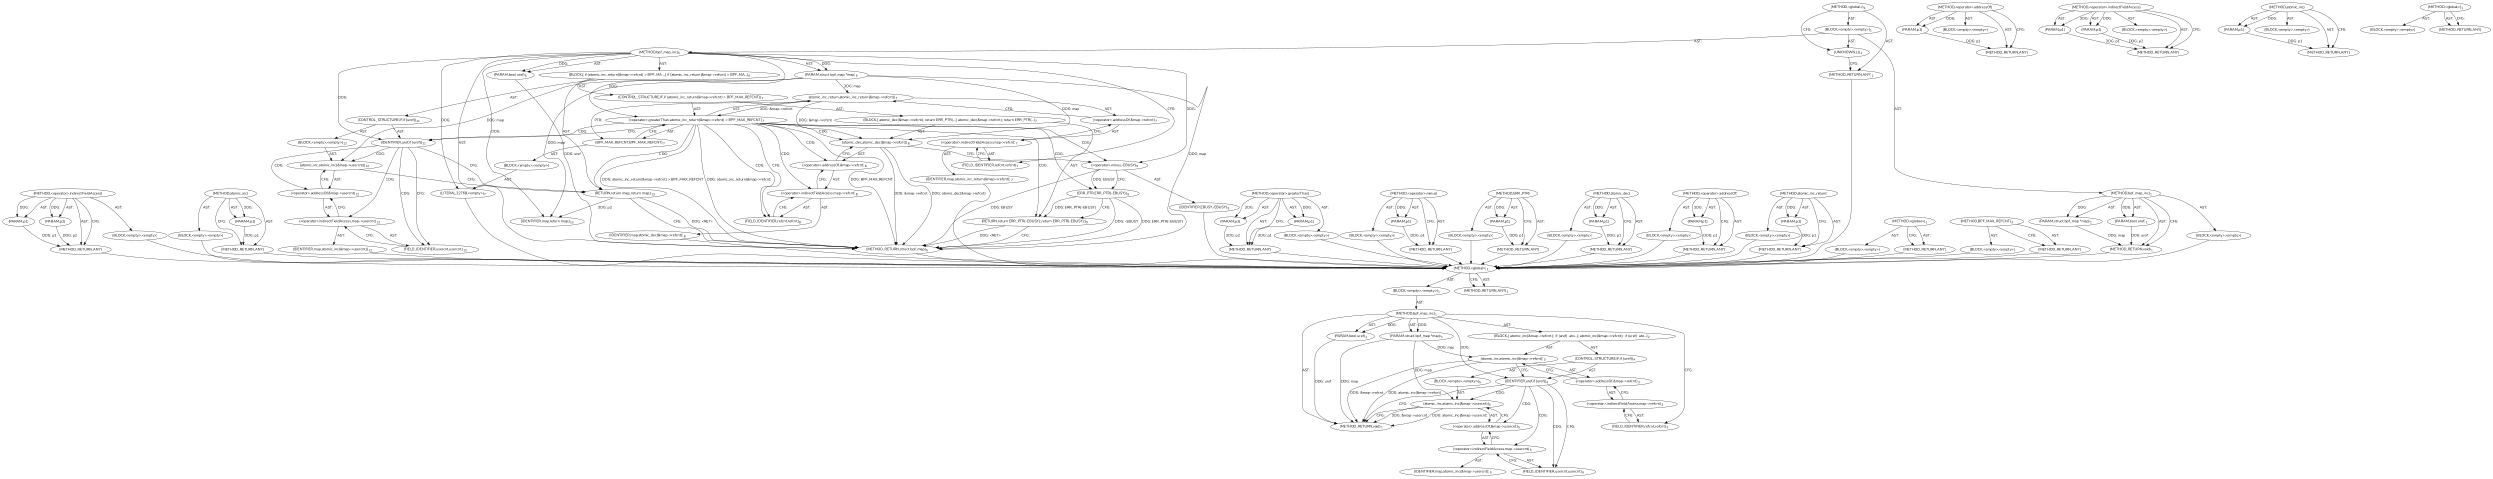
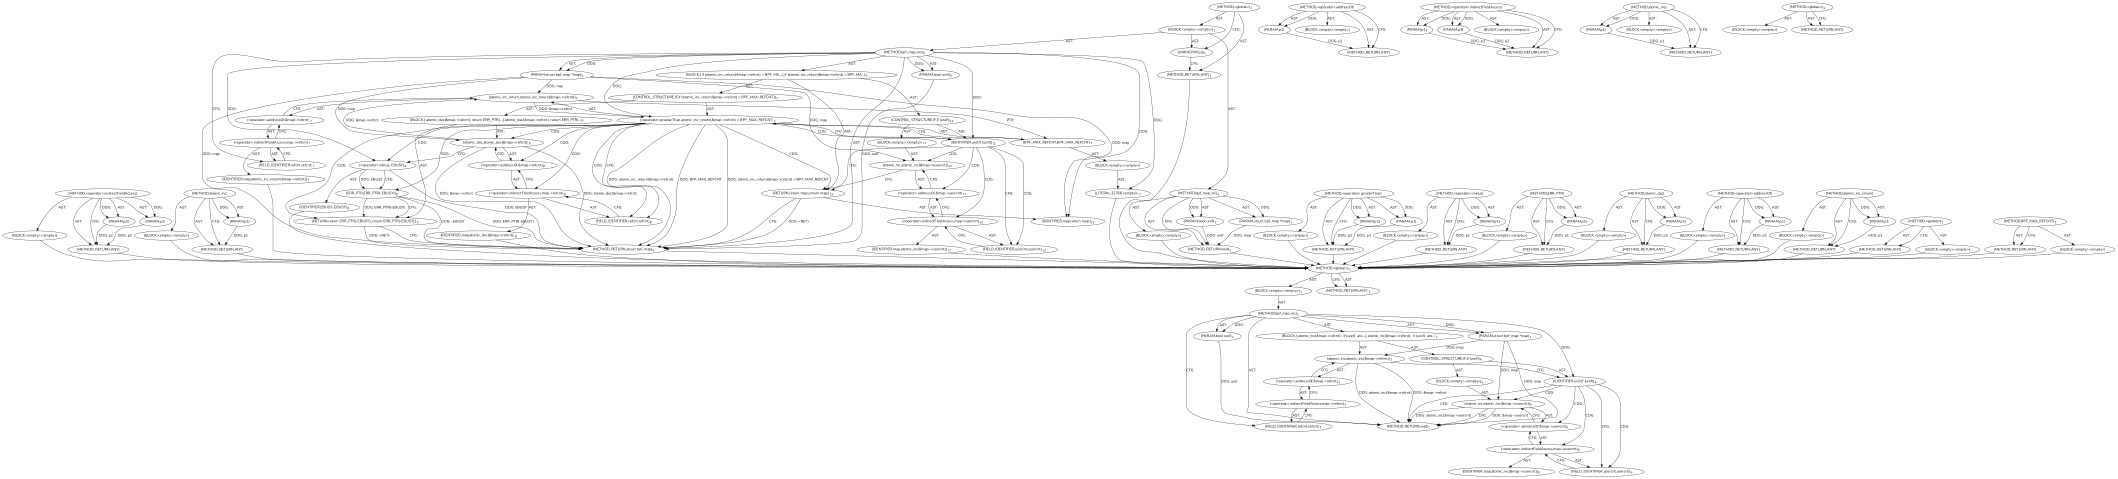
(817, 129) -> (347, 115)
(605, 208) -> (924, 208)
